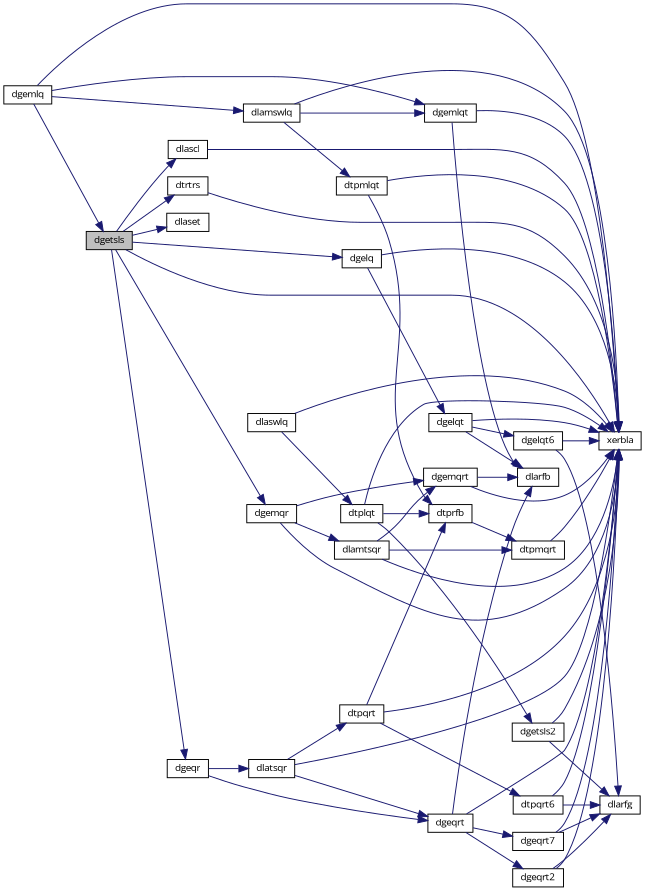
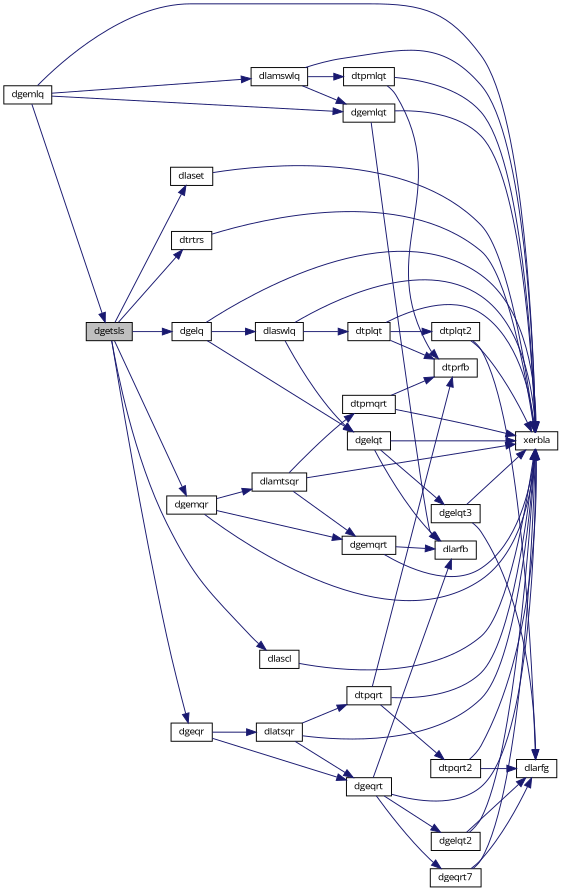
(391, 295) -> (451, 201)
none -> (229, 332)
none -> (312, 385)
(538, 441) -> (456, 514)
(489, 530) -> (413, 386)
(538, 732) -> (456, 332)
(538, 805) -> (456, 769)
(538, 878) -> (456, 841)
